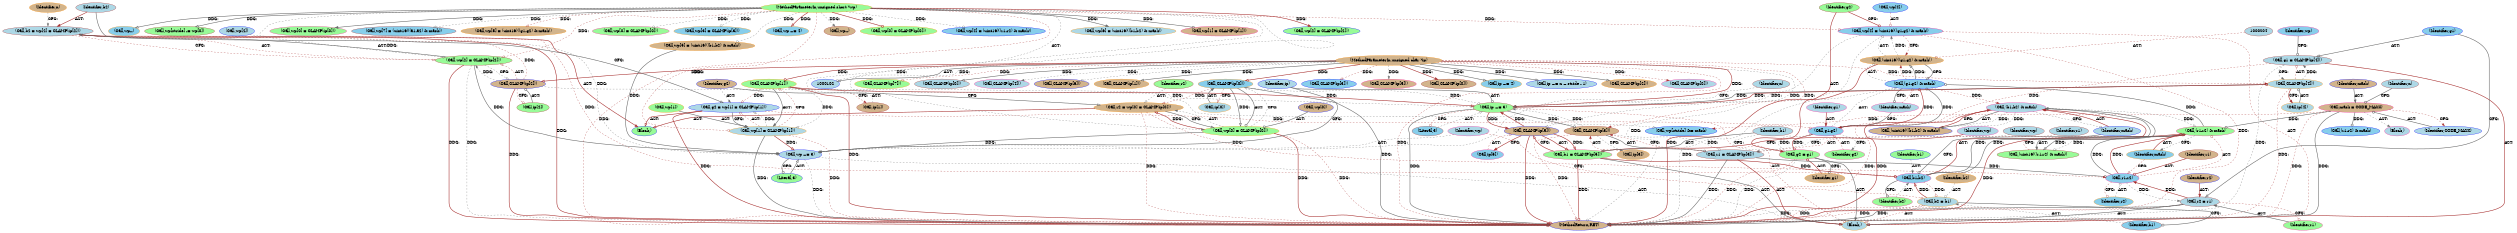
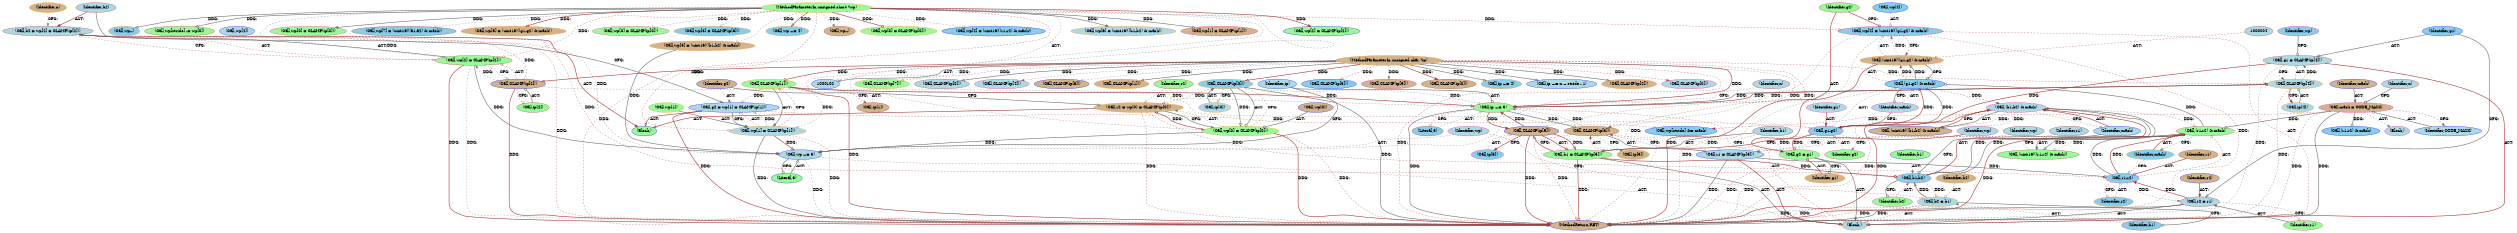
(644, 11) -> (644, 11)
(2043, 92) -> (2043, 92)
(1730, 155) -> (1730, 155)
(578, 215) -> (578, 215)
